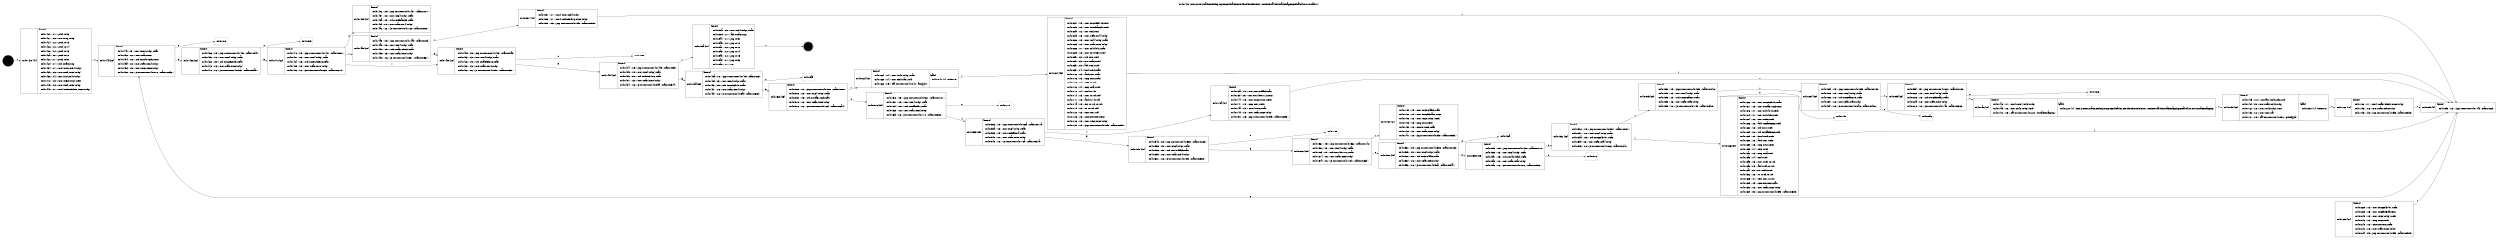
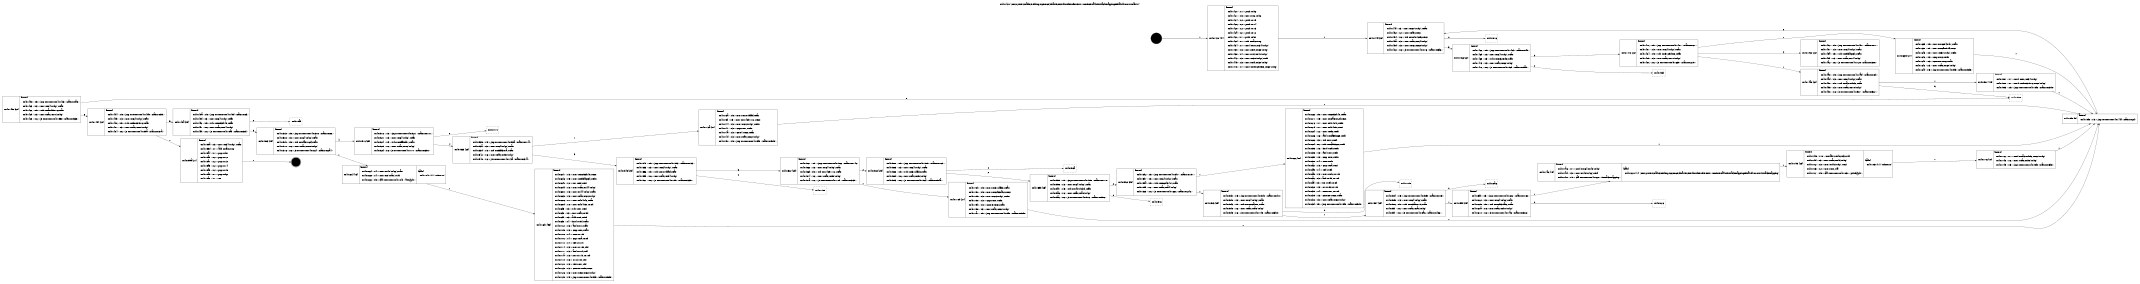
(434, 55) -> (1944, 92)
(391, 66) -> (1796, 38)
none -> (1588, 221)
